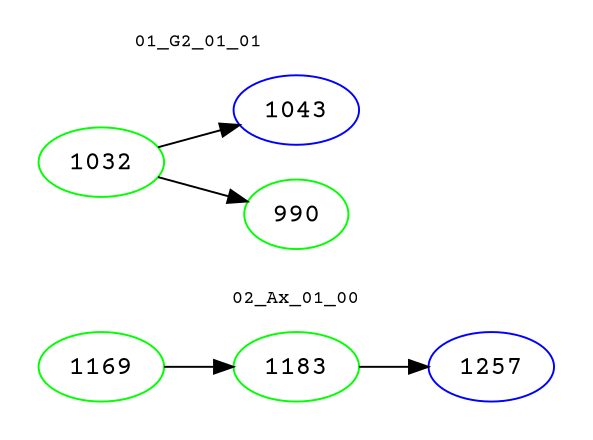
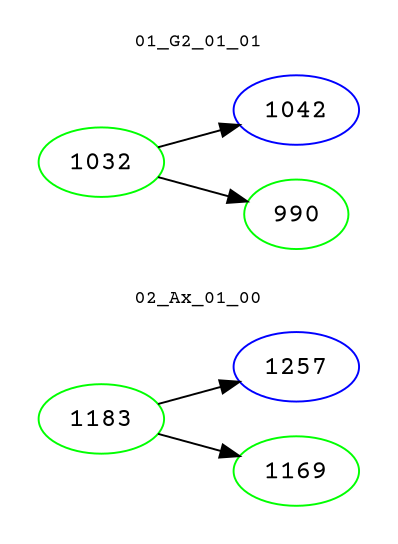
(296, 110) -> (296, 110)
(189, 367) -> (189, 442)
